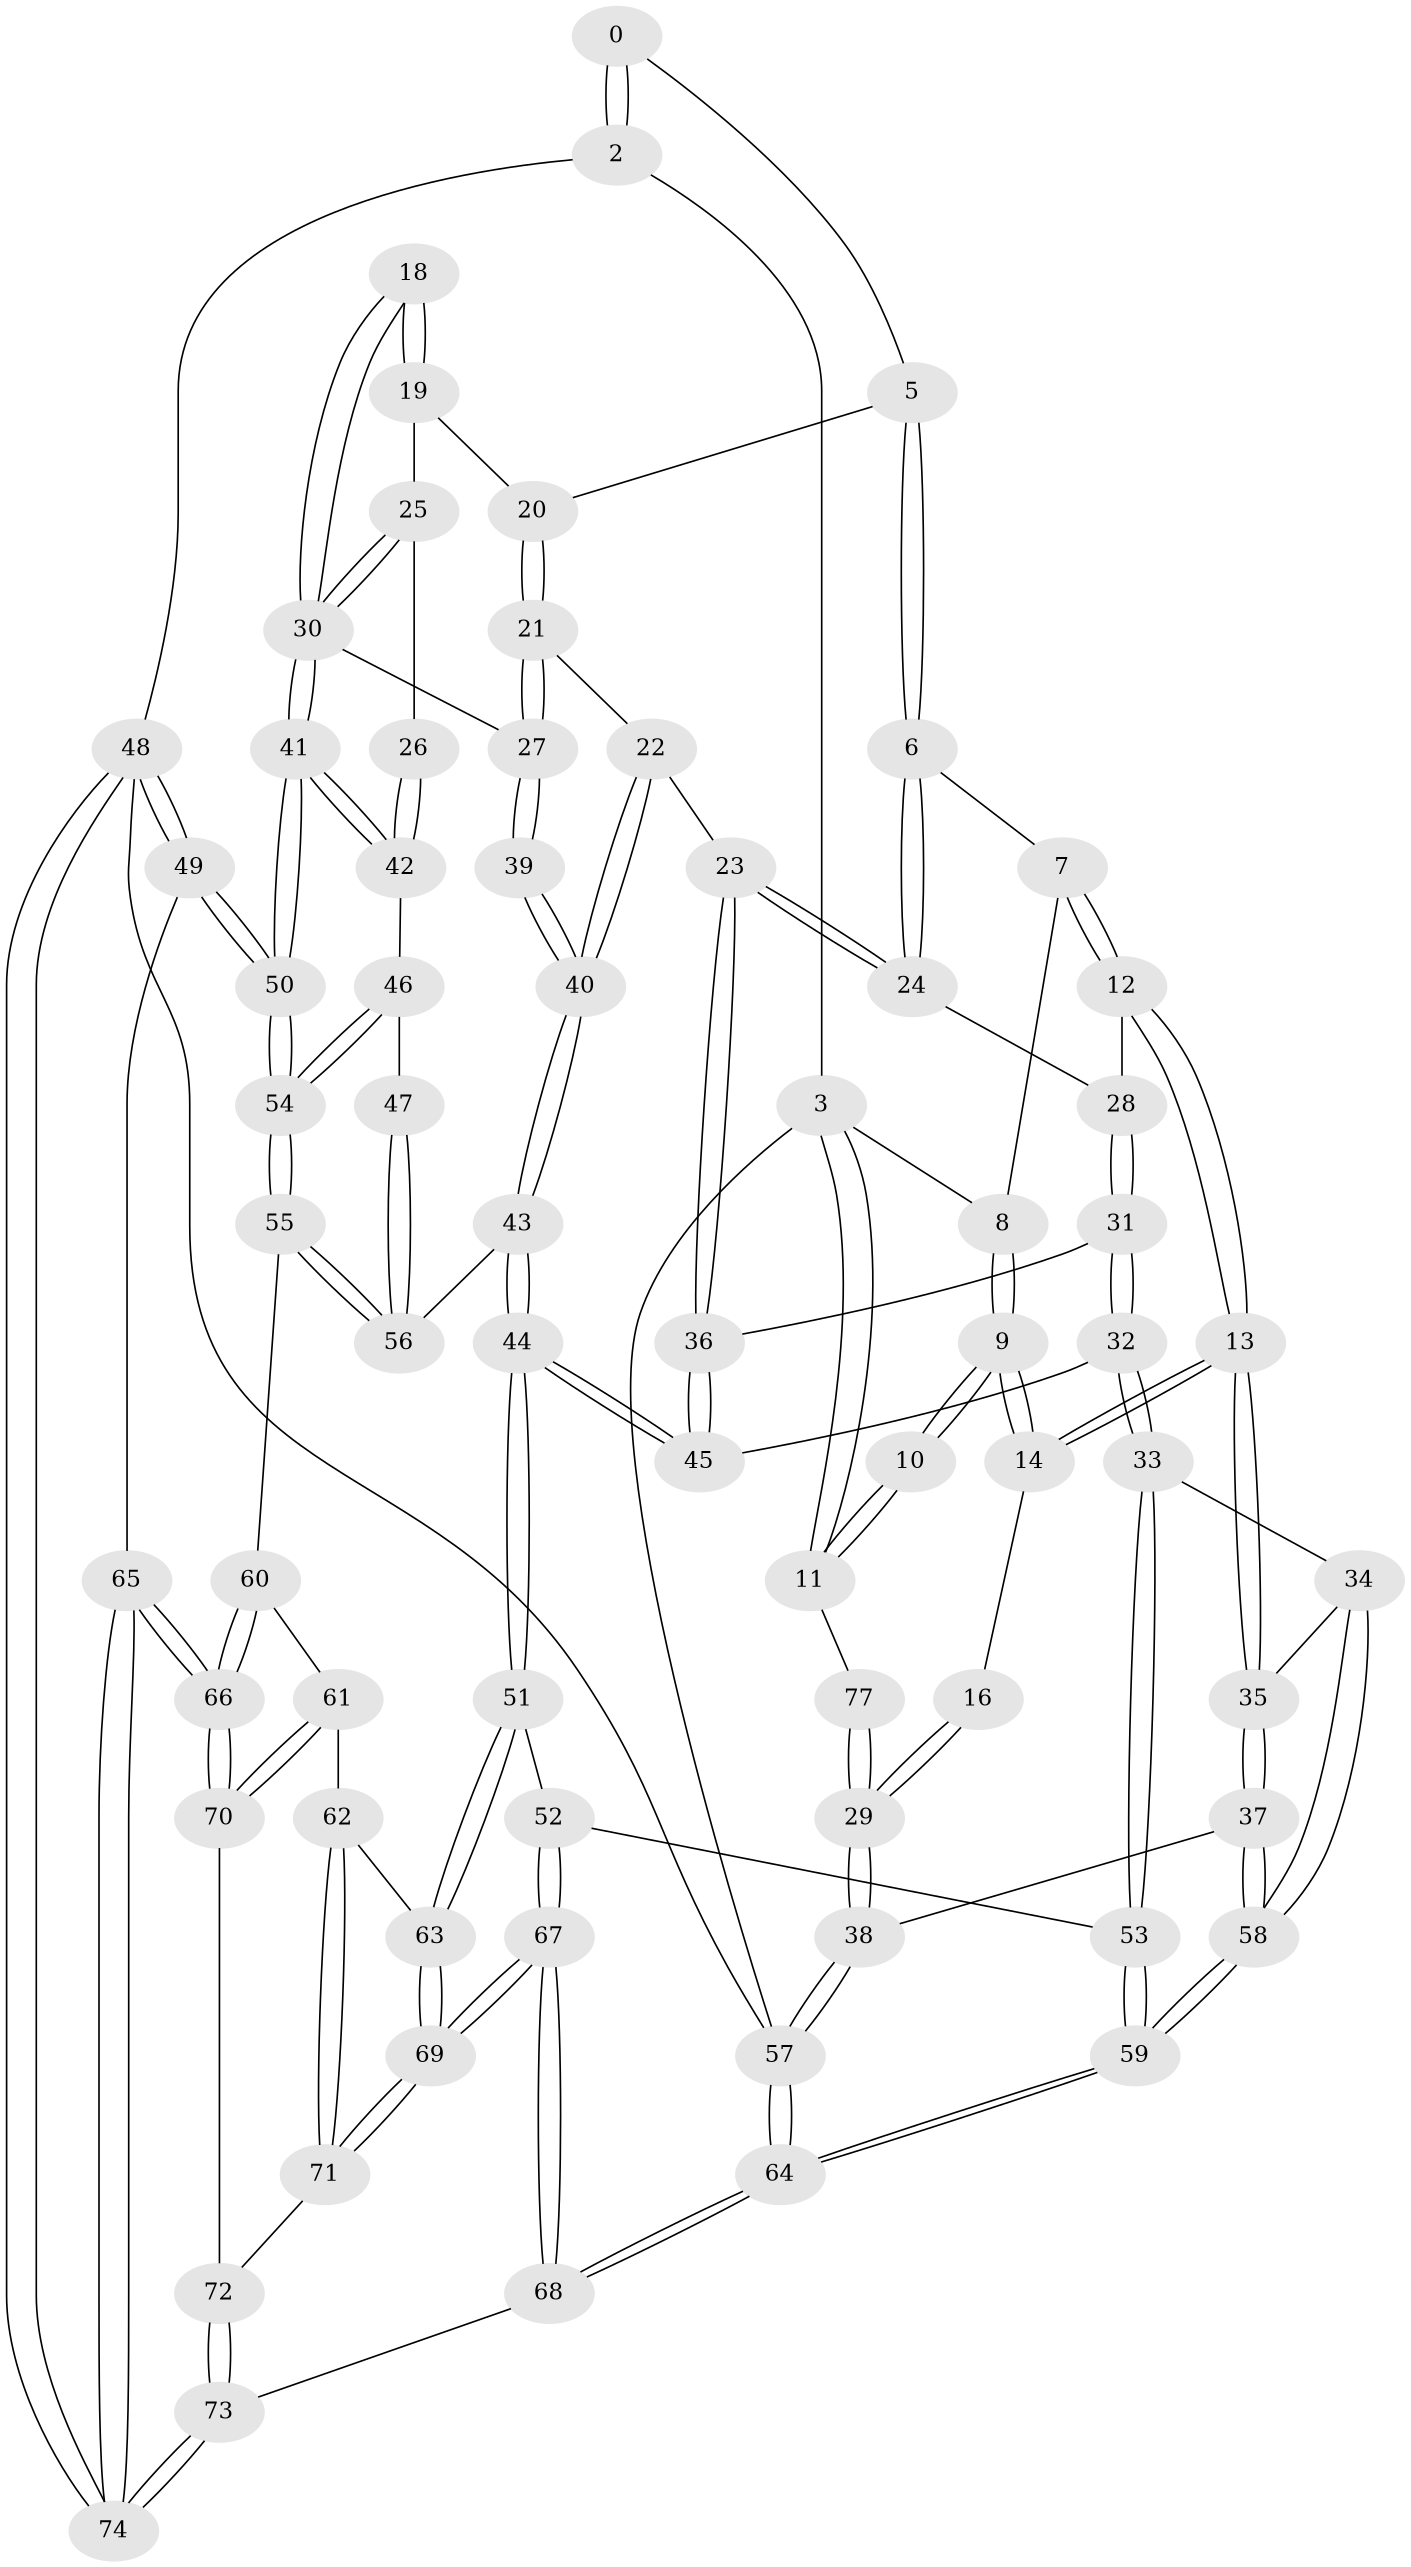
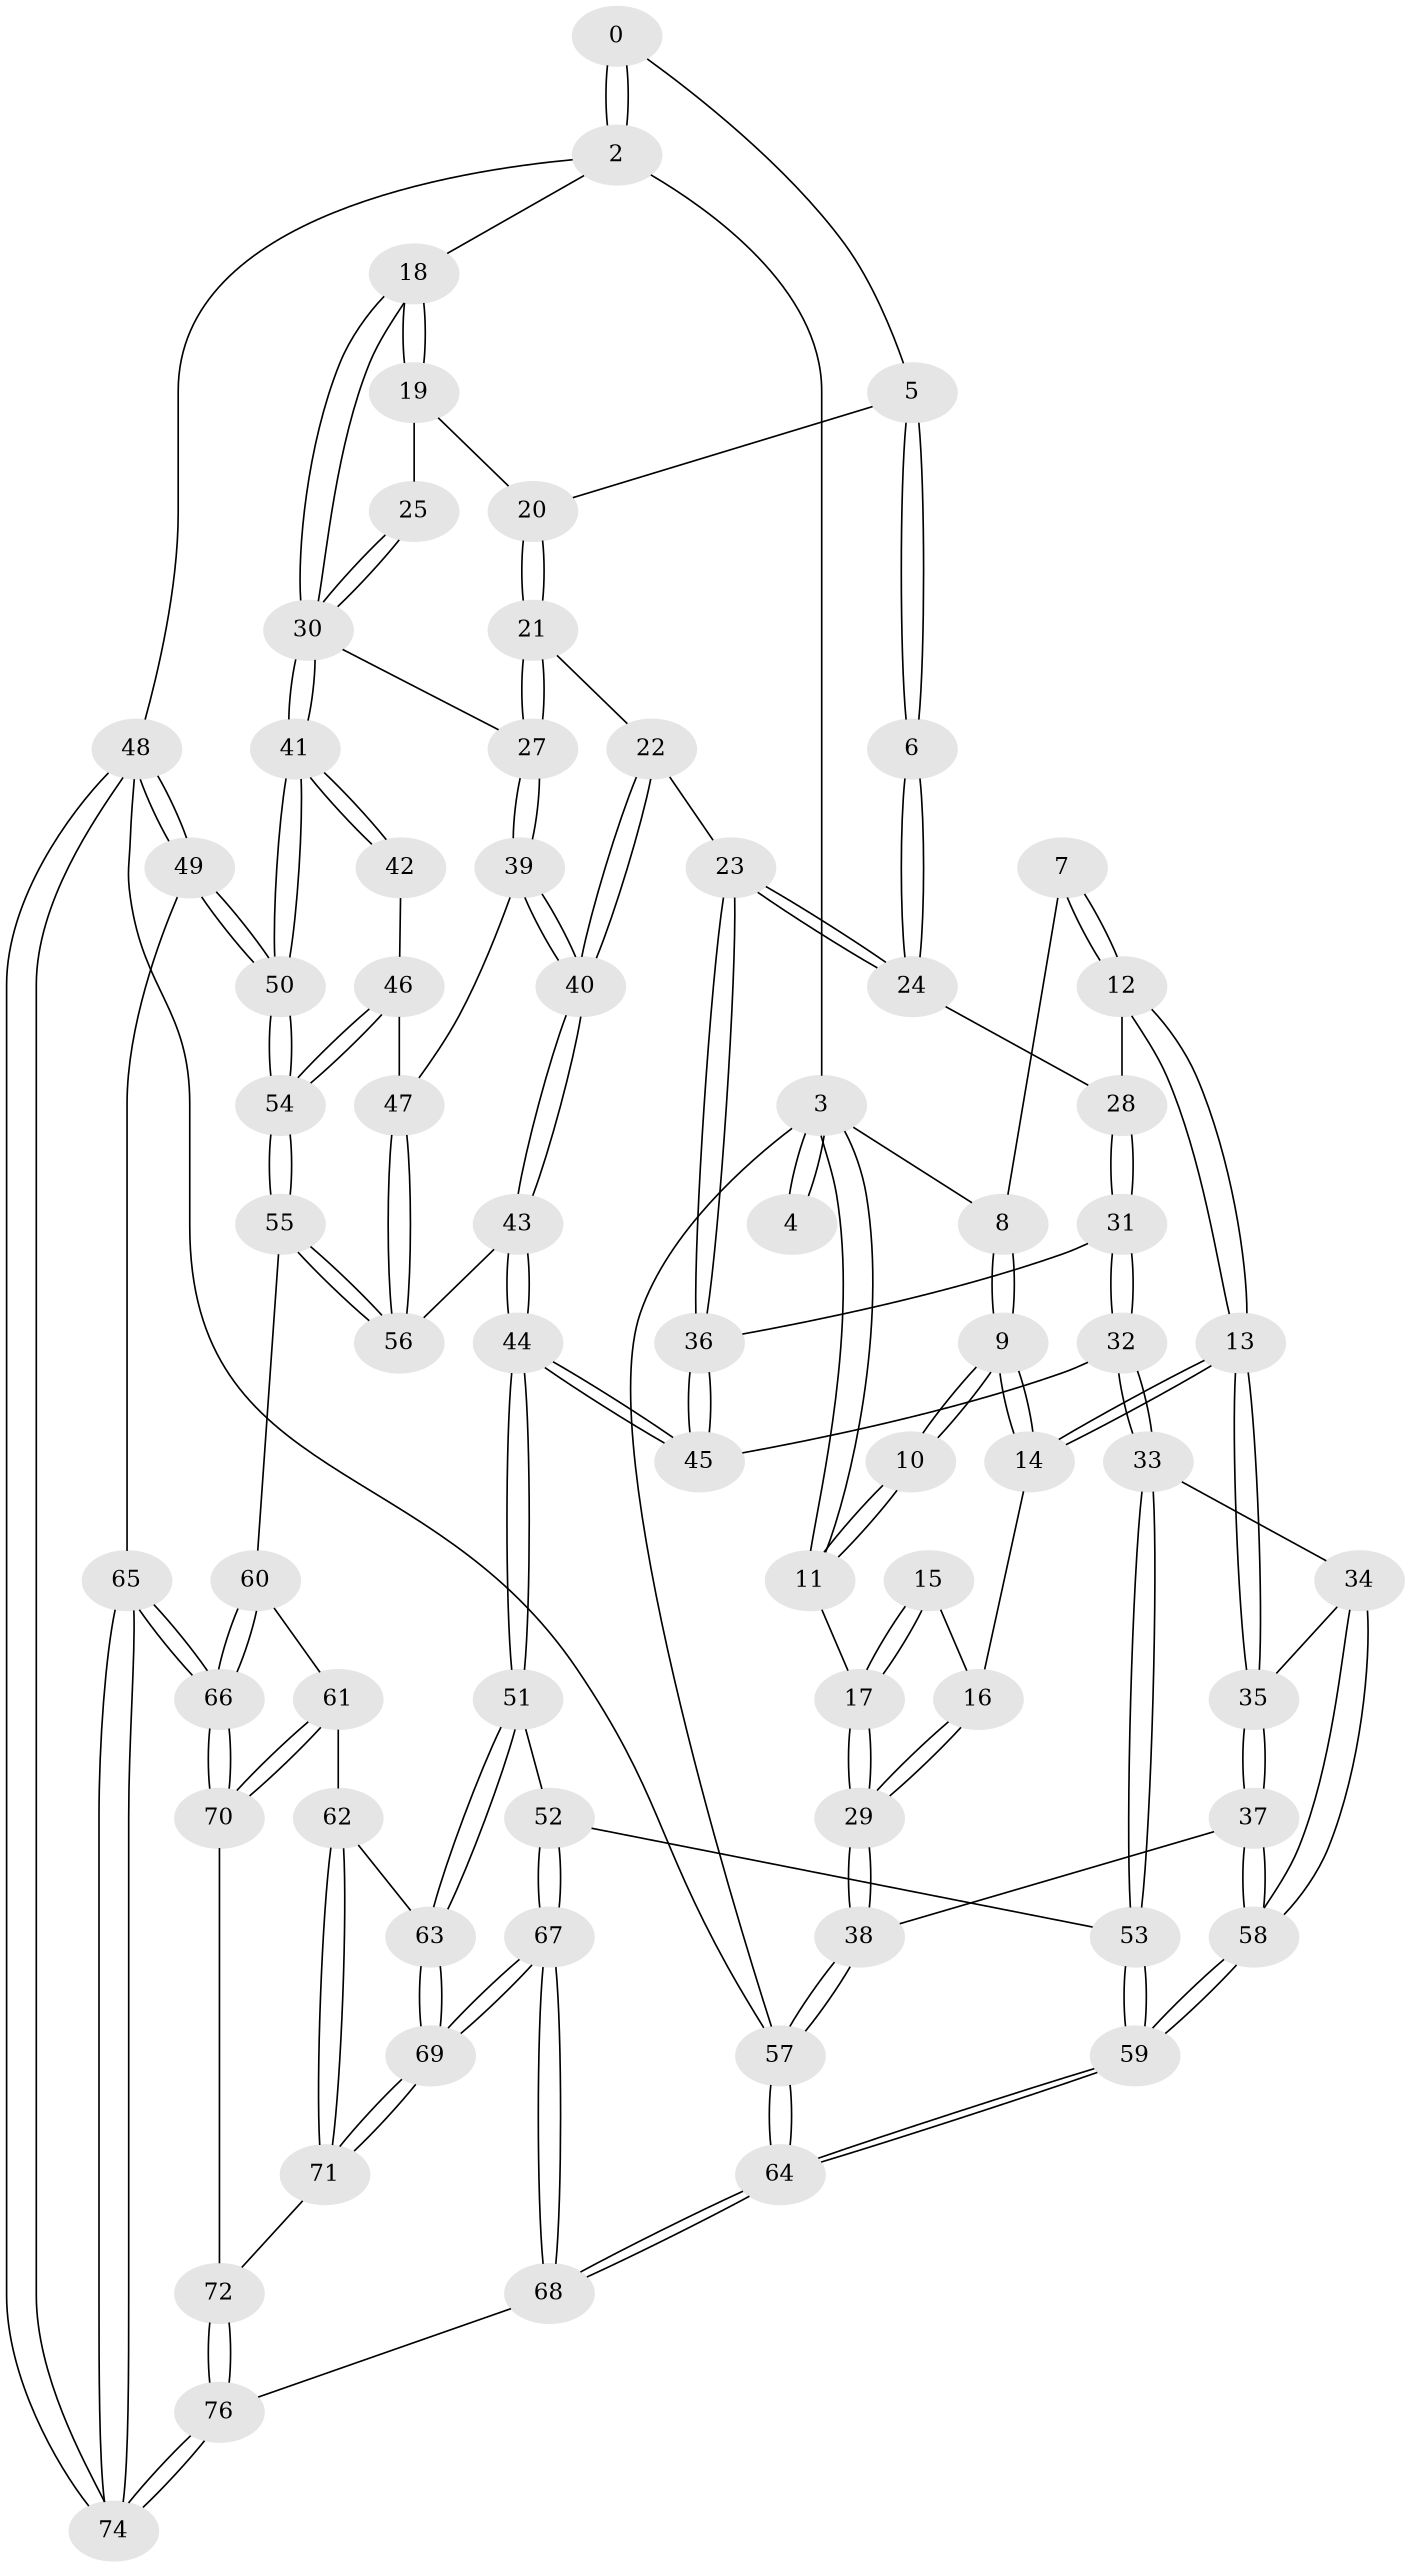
none -> (516, 214)
(414, 749) -> none
(988, 809) -> none
none -> (471, 991)
none -> (792, 1224)
none -> (929, 1581)
(860, 1700) -> (860, 1700)
(219, 2412) -> (219, 2412)
